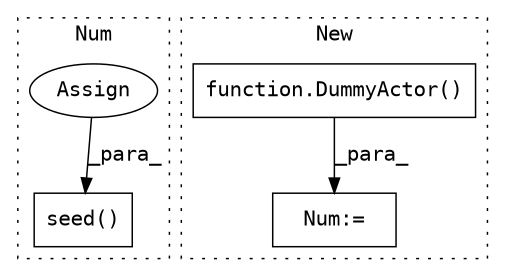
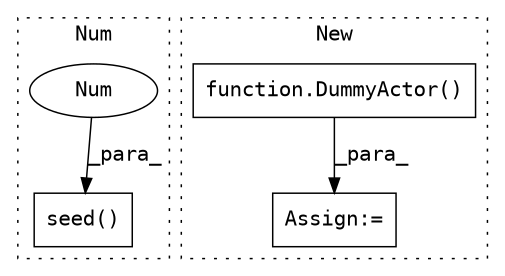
(94, 91) -> (94, 91)
(334, 220) -> (334, 220)
